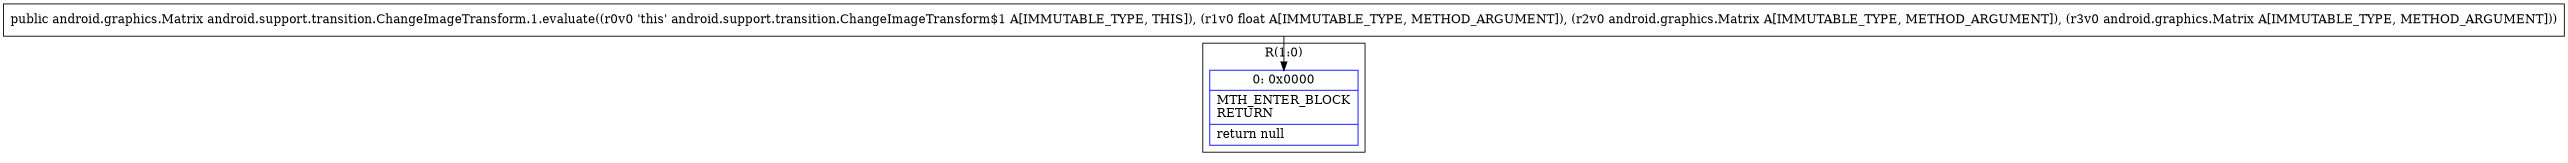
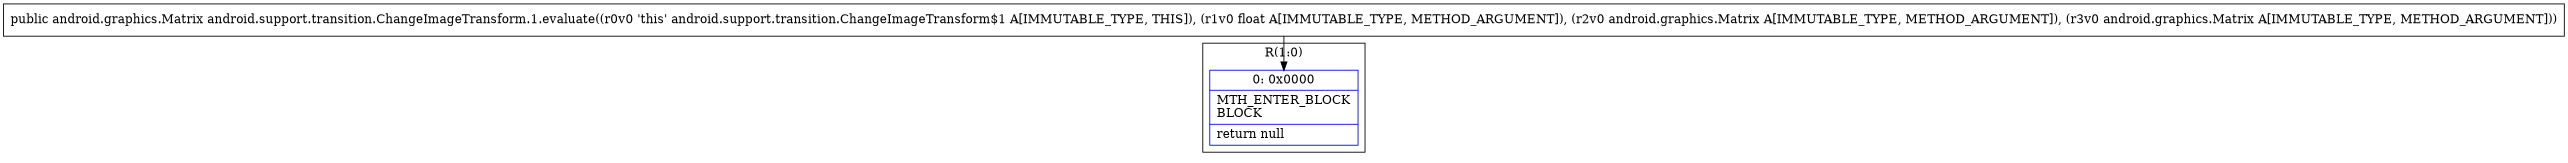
(1245, 113) -> (1239, 113)
